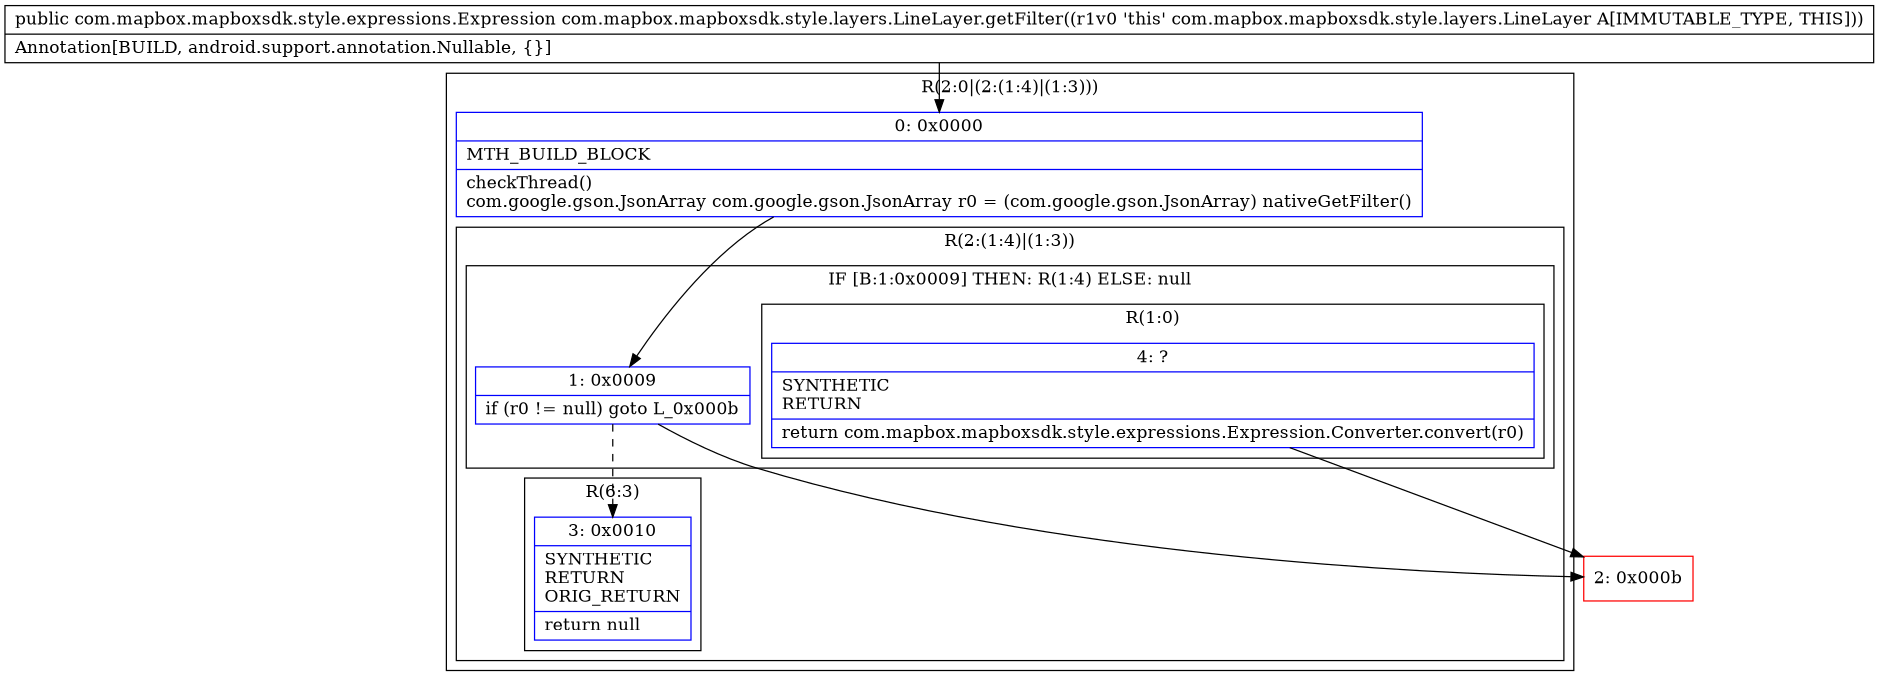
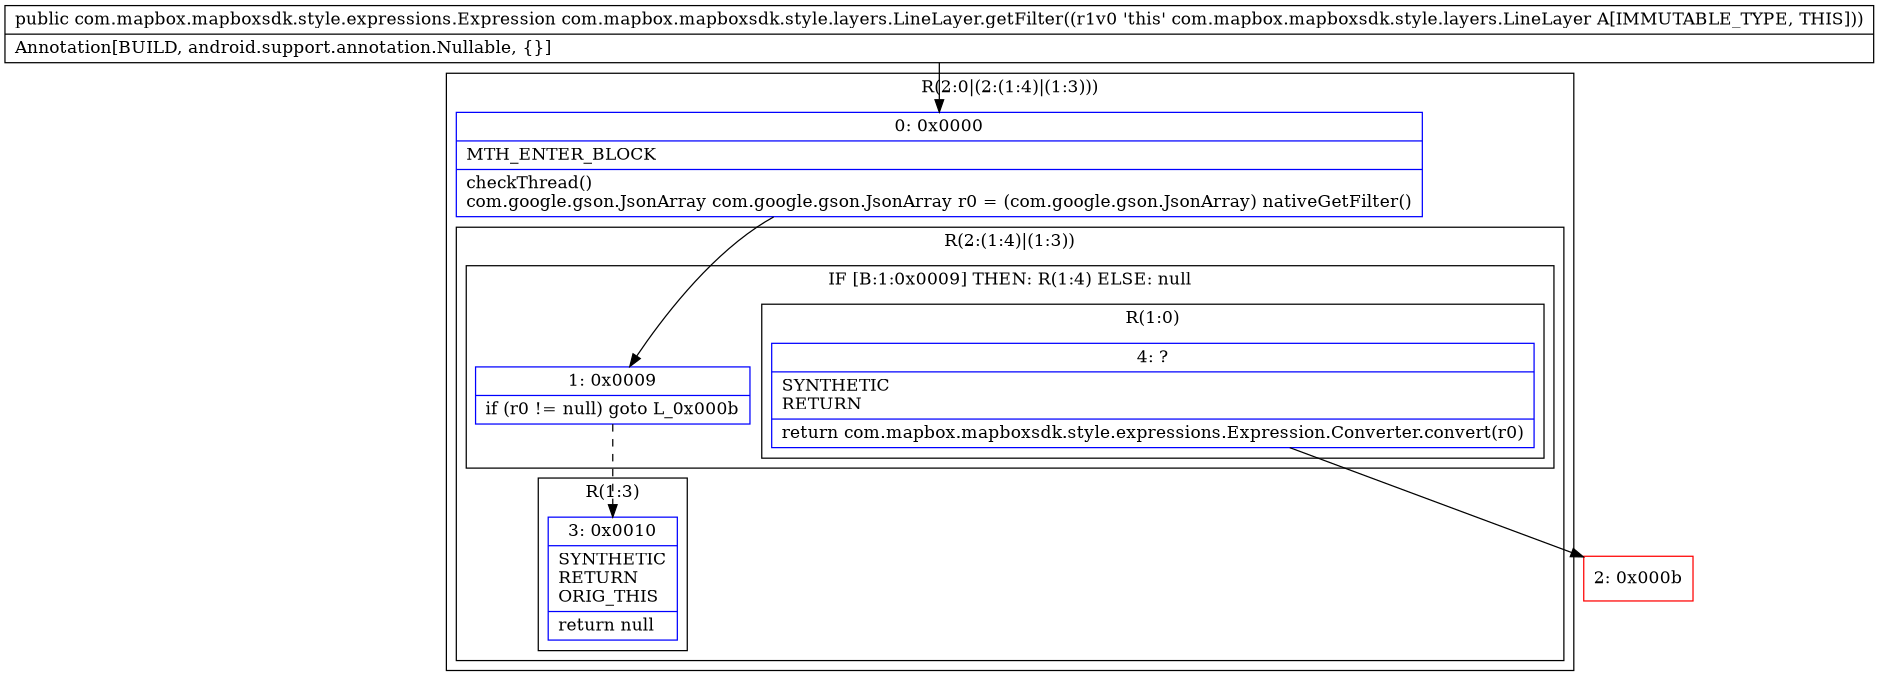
(559, 155) -> (562, 155)
(613, 492) -> (613, 492)
(1107, 541) -> none
(613, 597) -> (609, 597)
